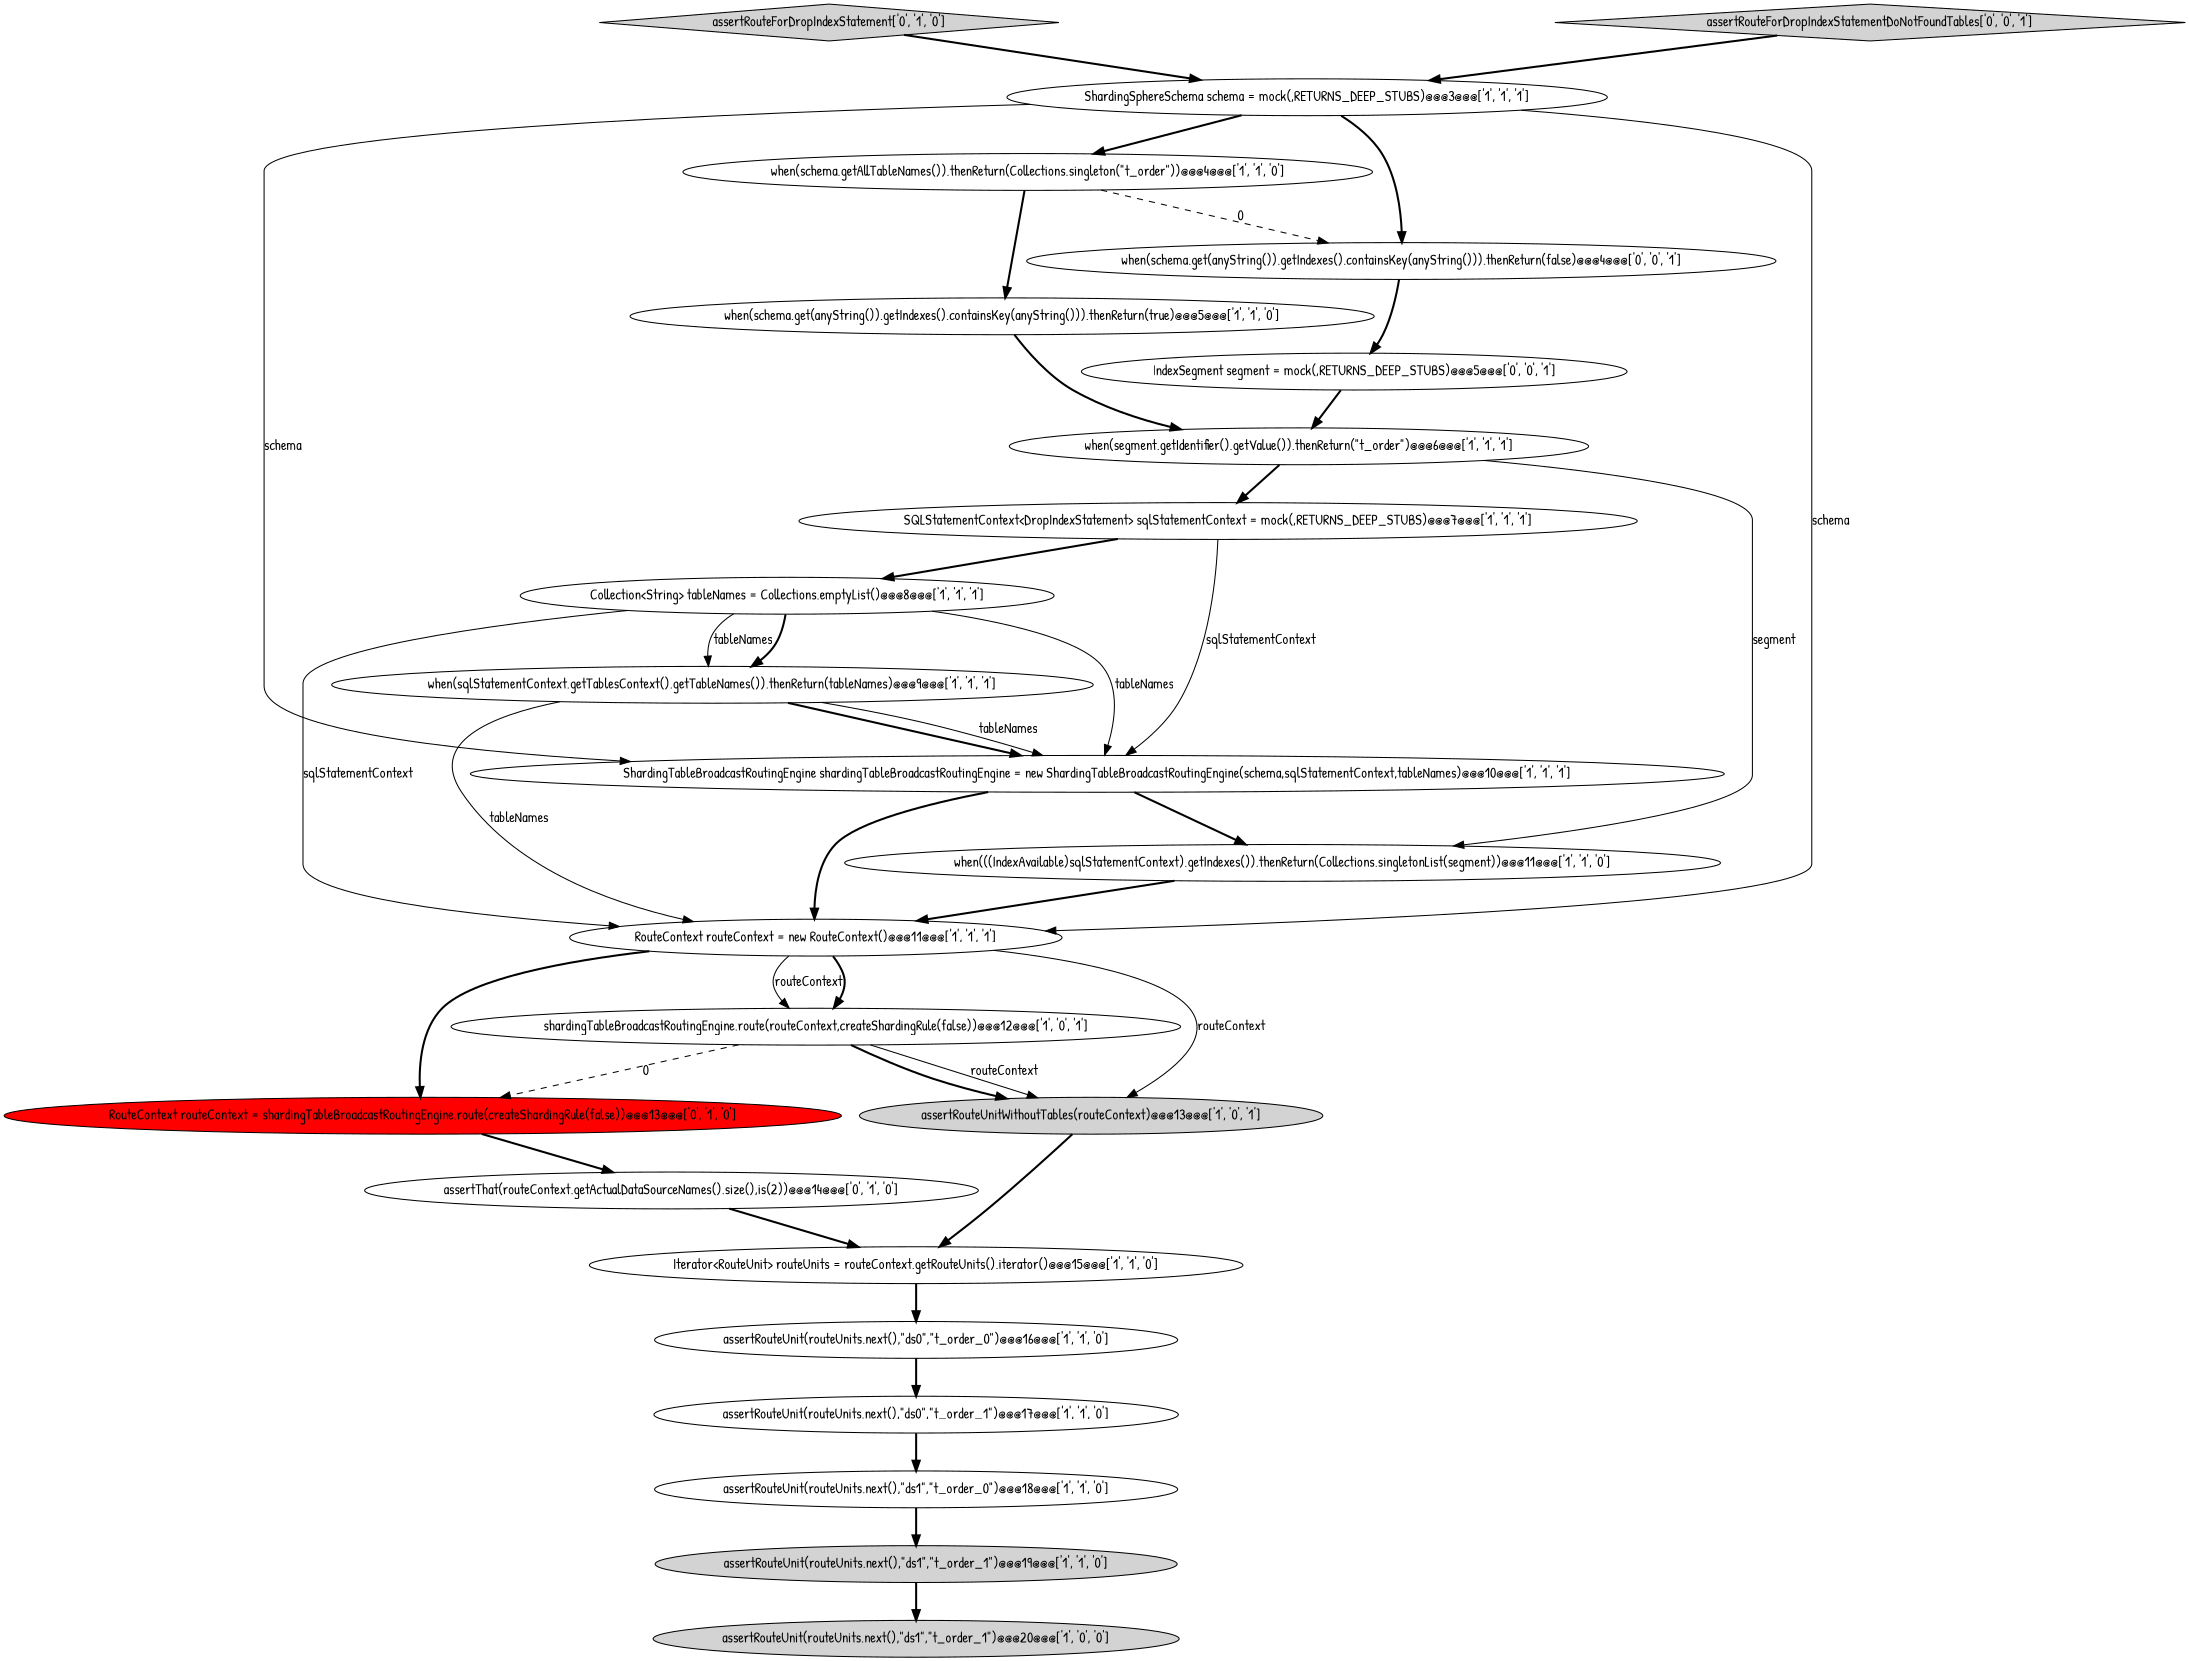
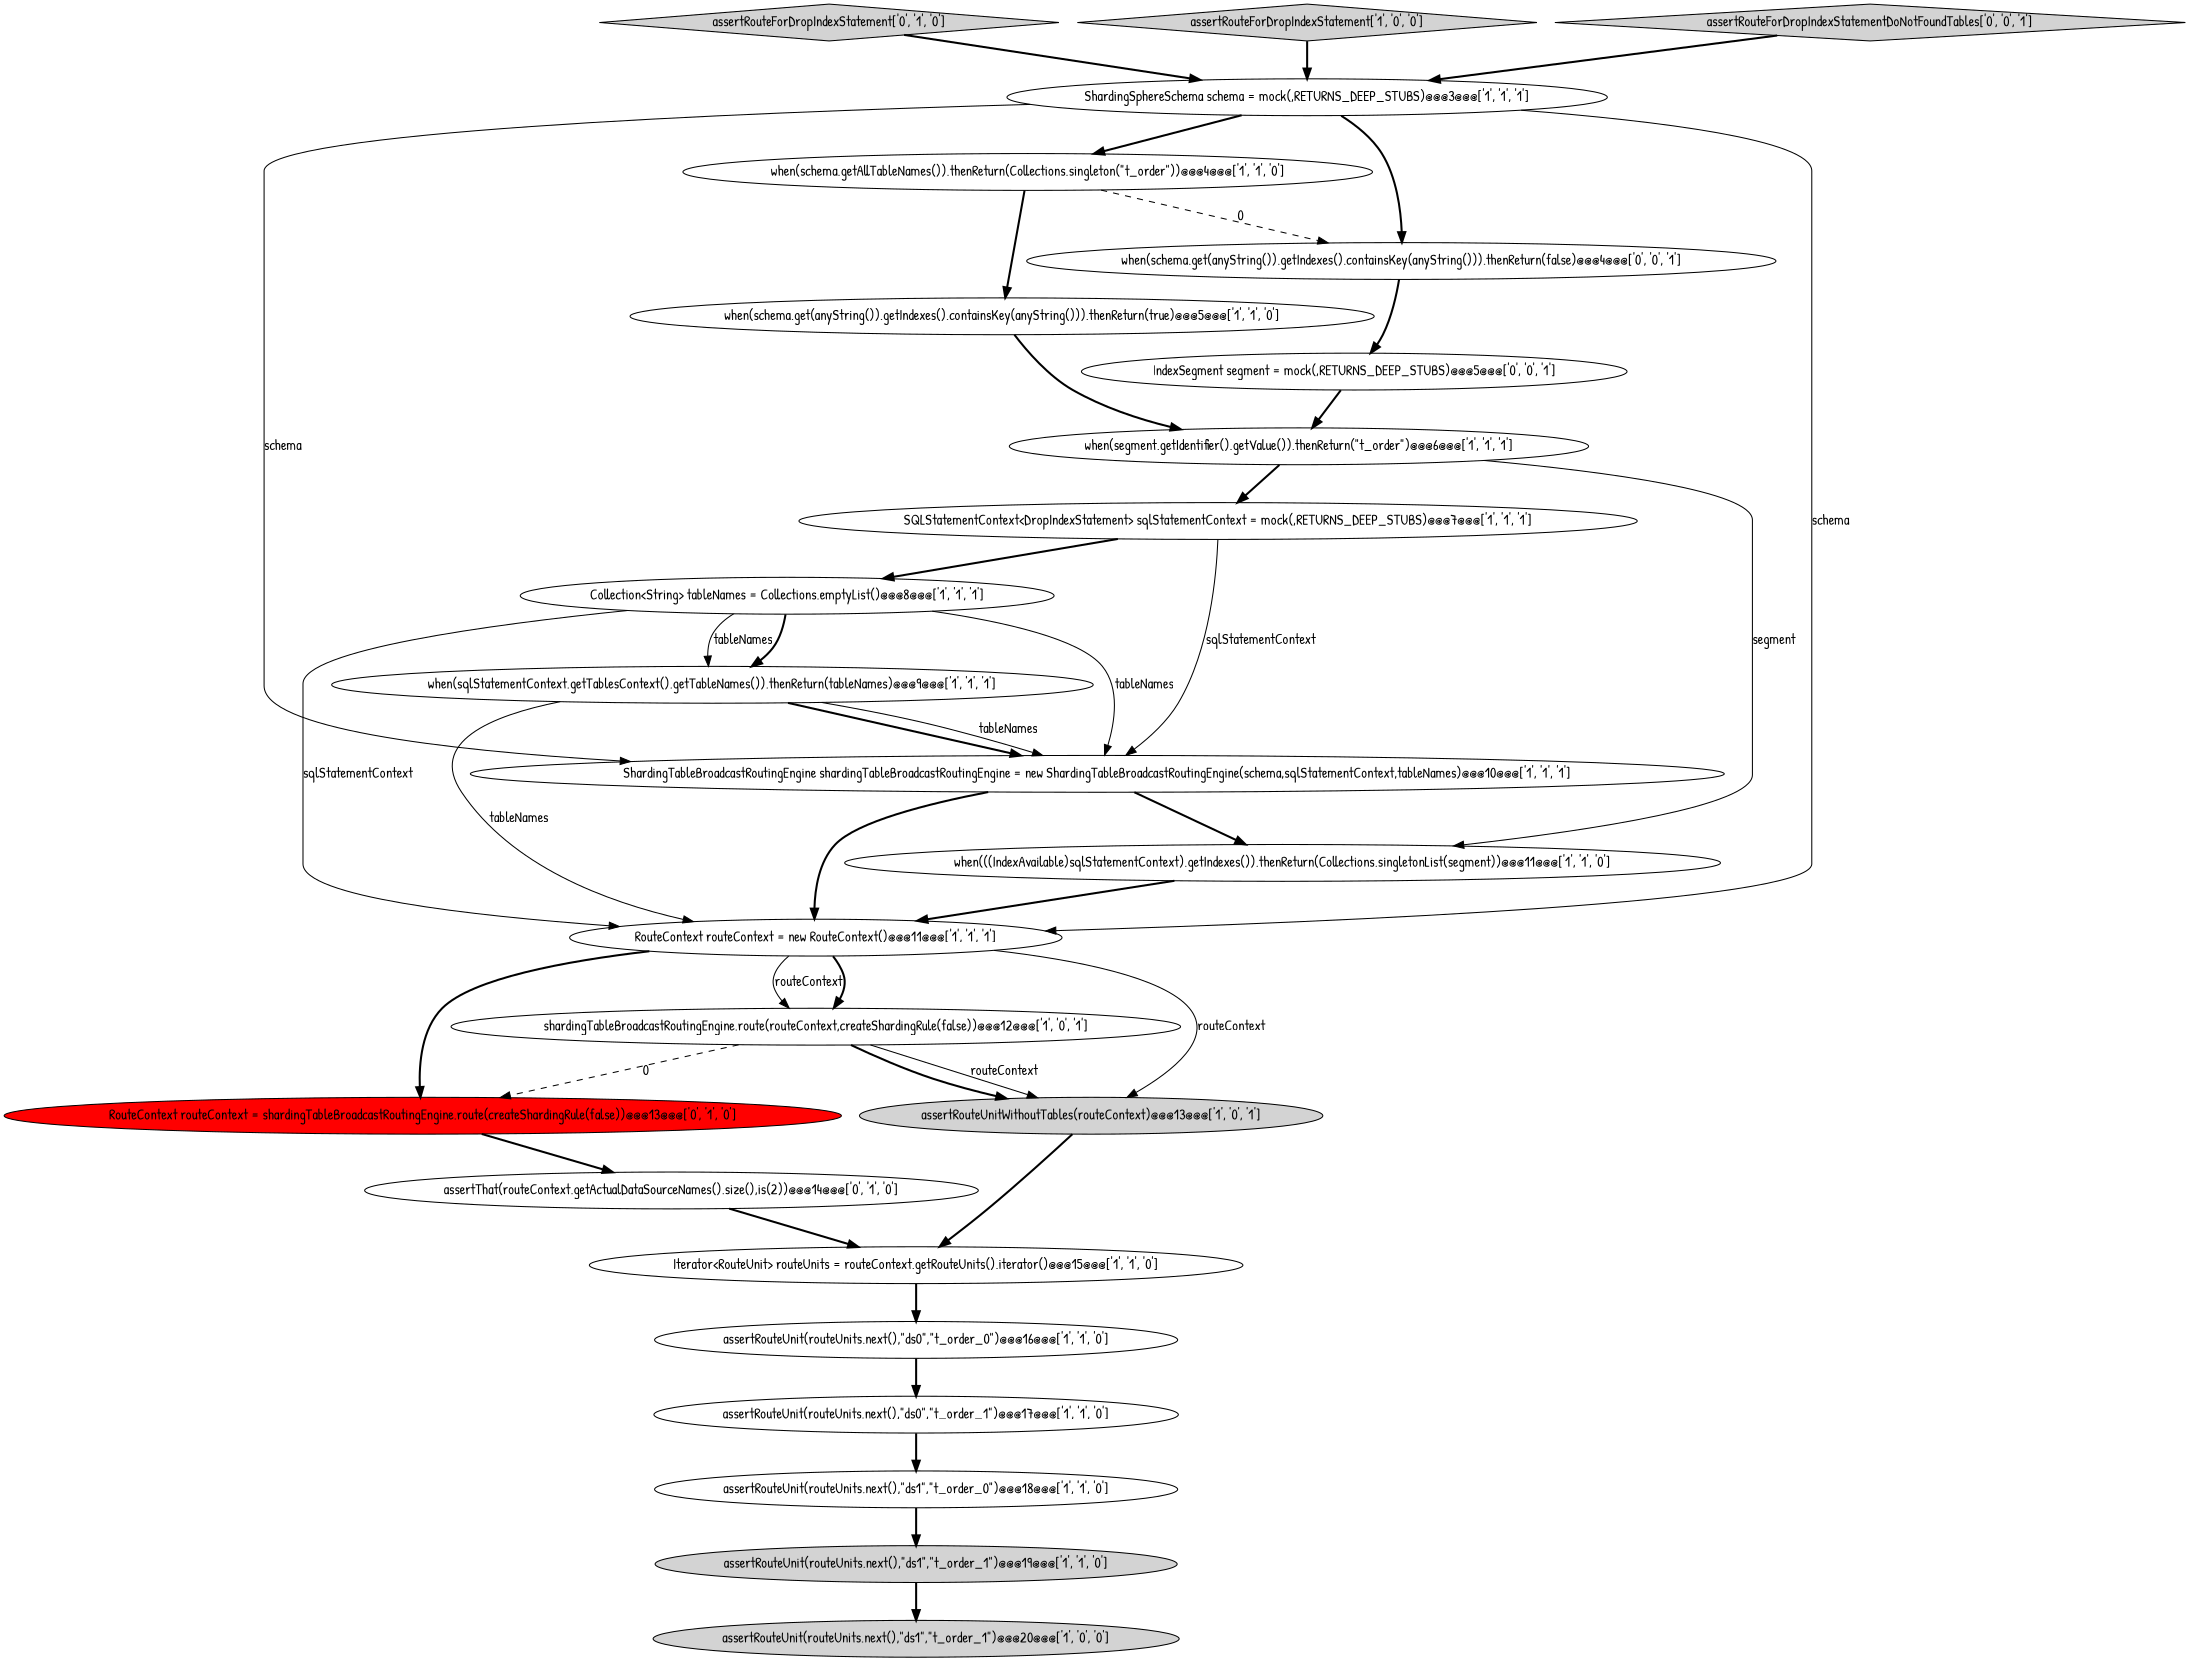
none -> (1307, 23)
